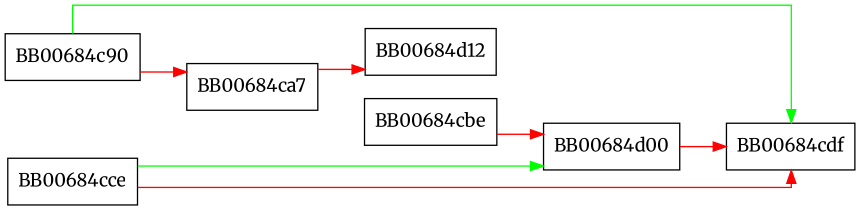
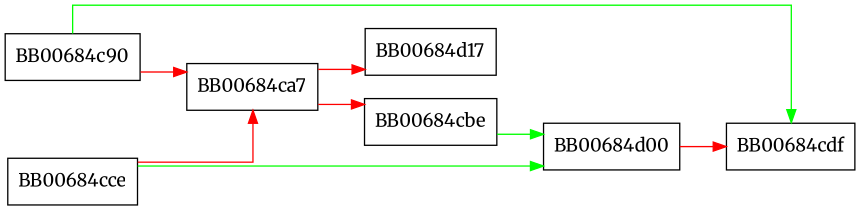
(431, 52) -> (431, 52)
none -> (335, 104)
(514, 134) -> (514, 134)
(467, 187) -> (215, 162)
